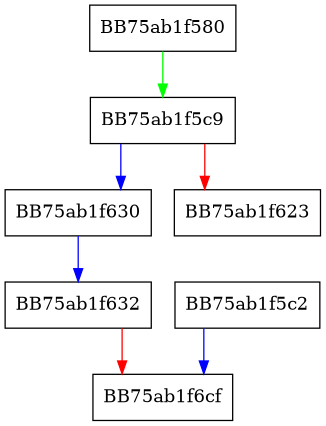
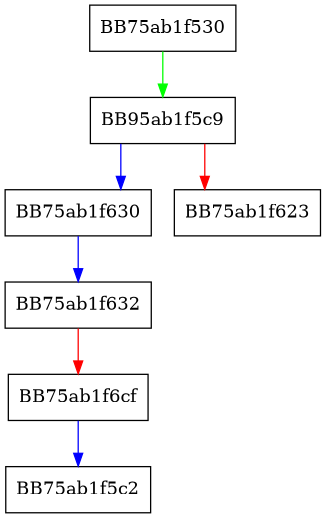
(163, 28) -> (163, 28)
(163, 121) -> (163, 121)
(204, 345) -> (78, 437)
